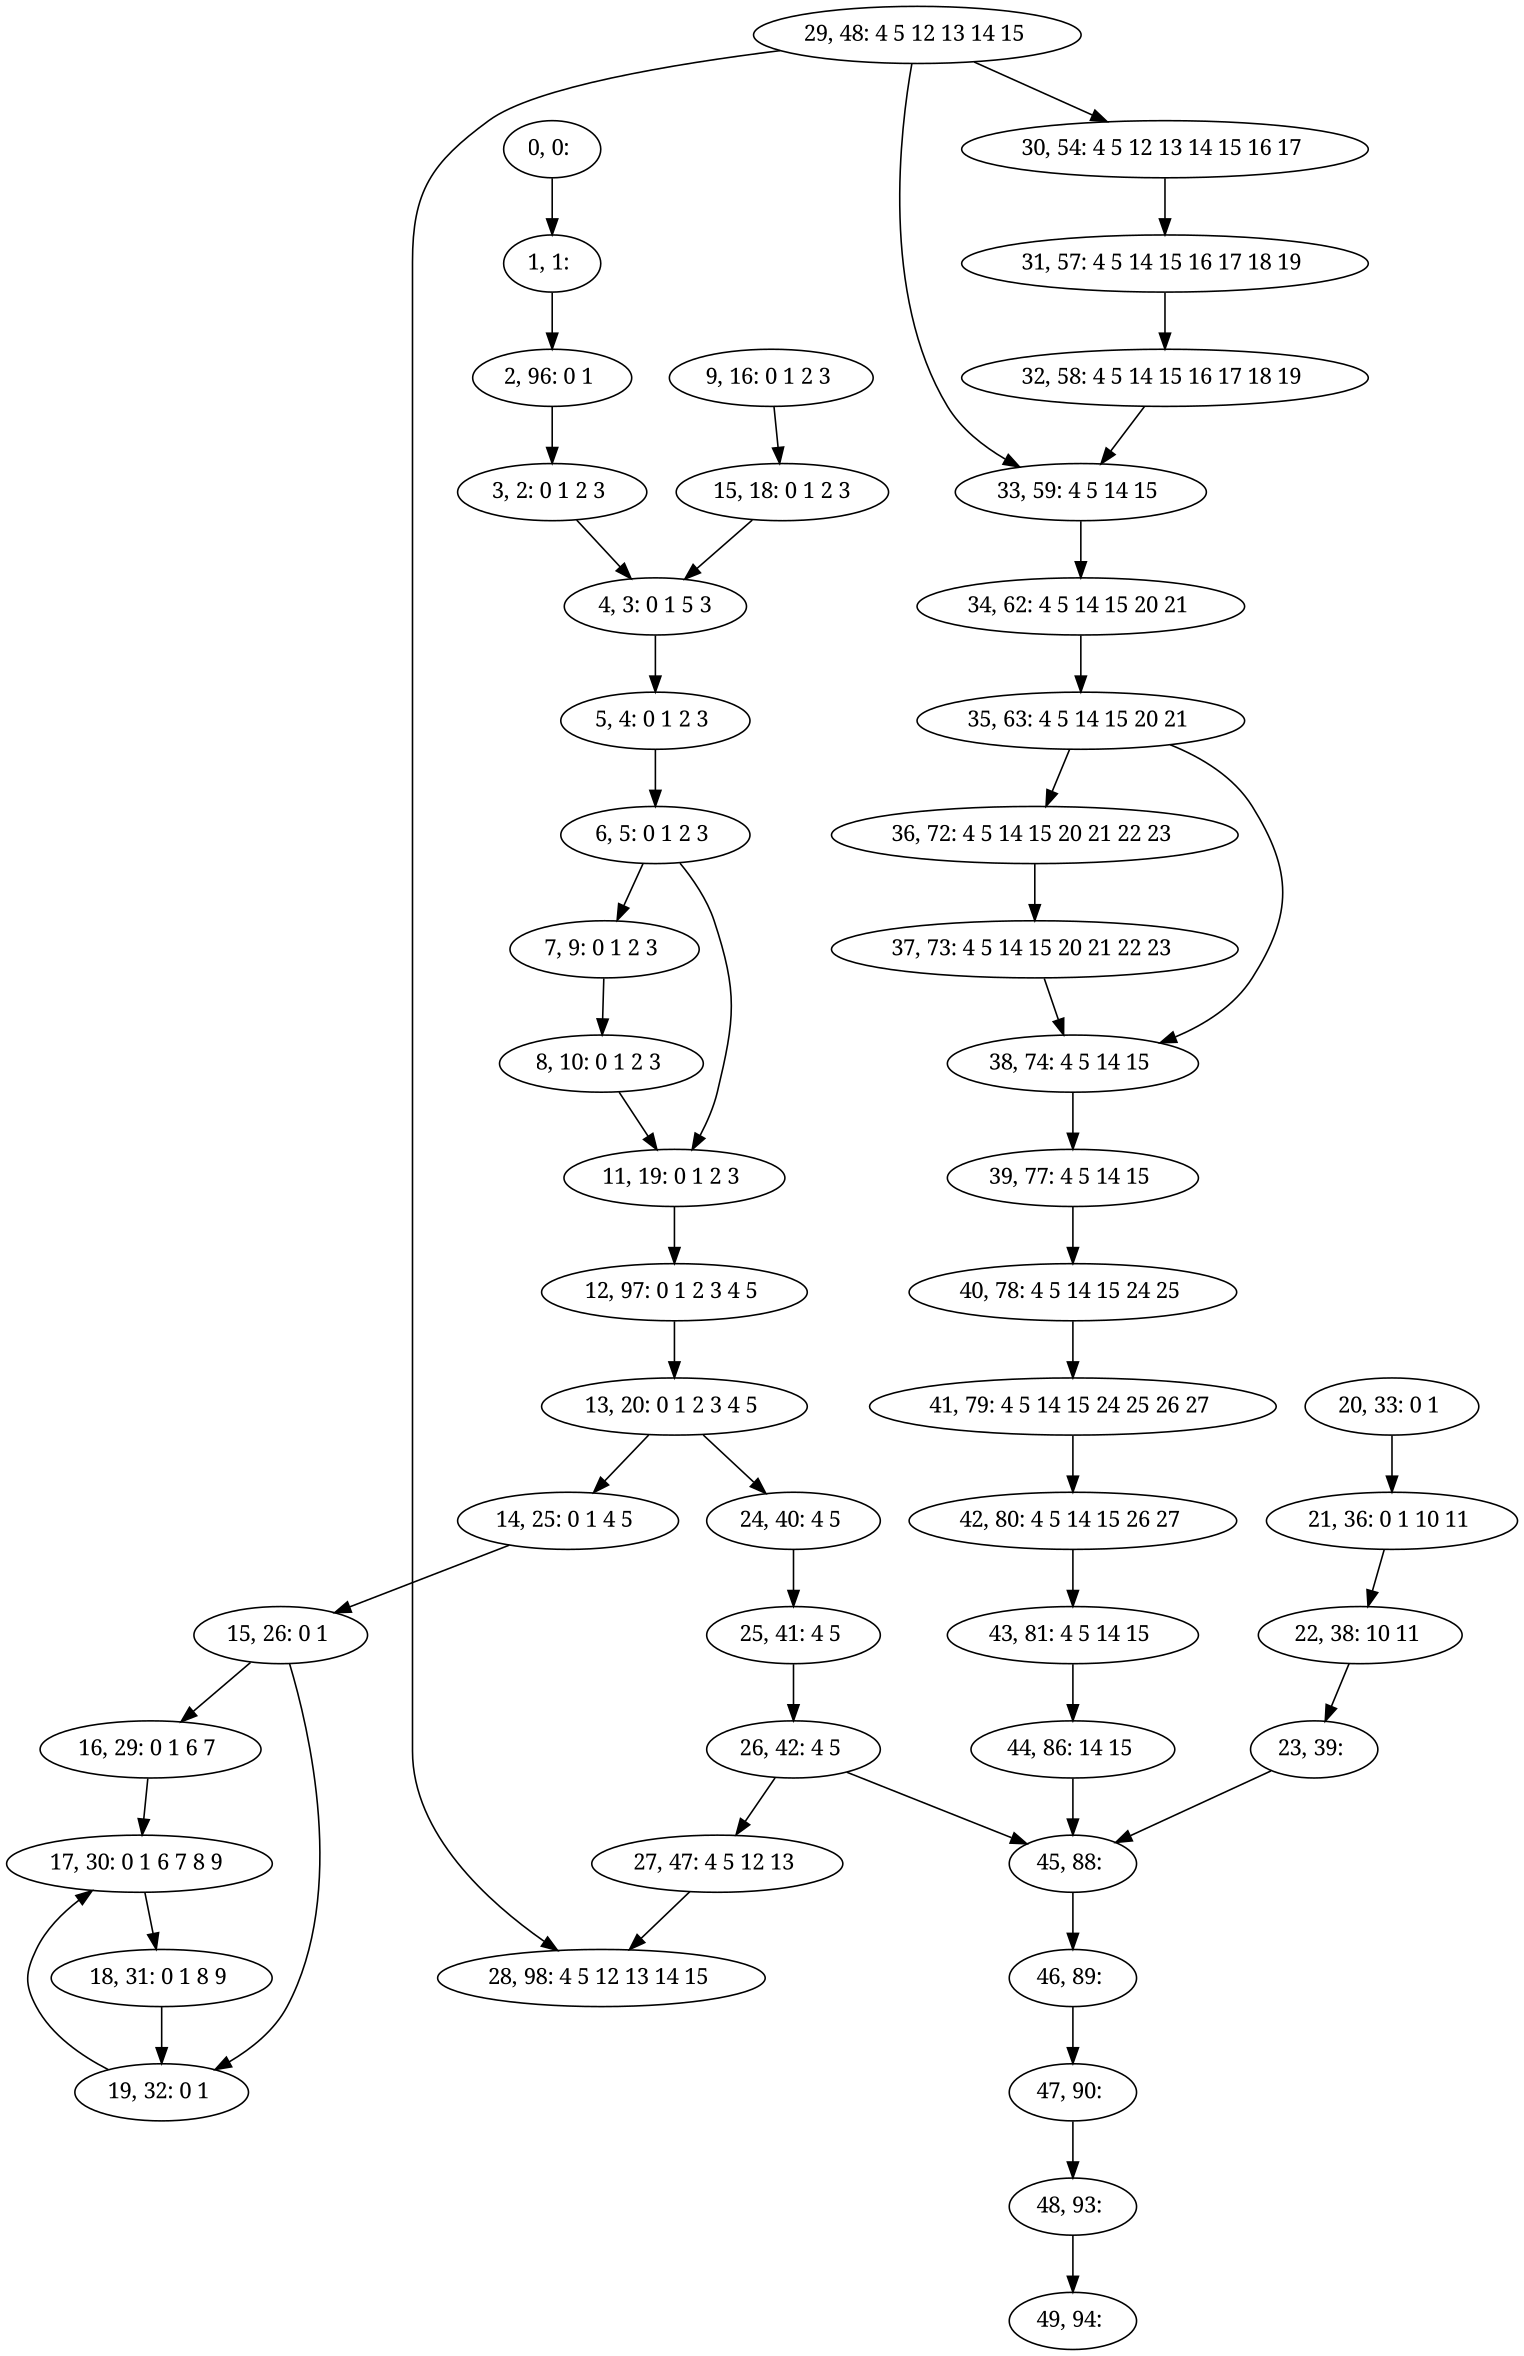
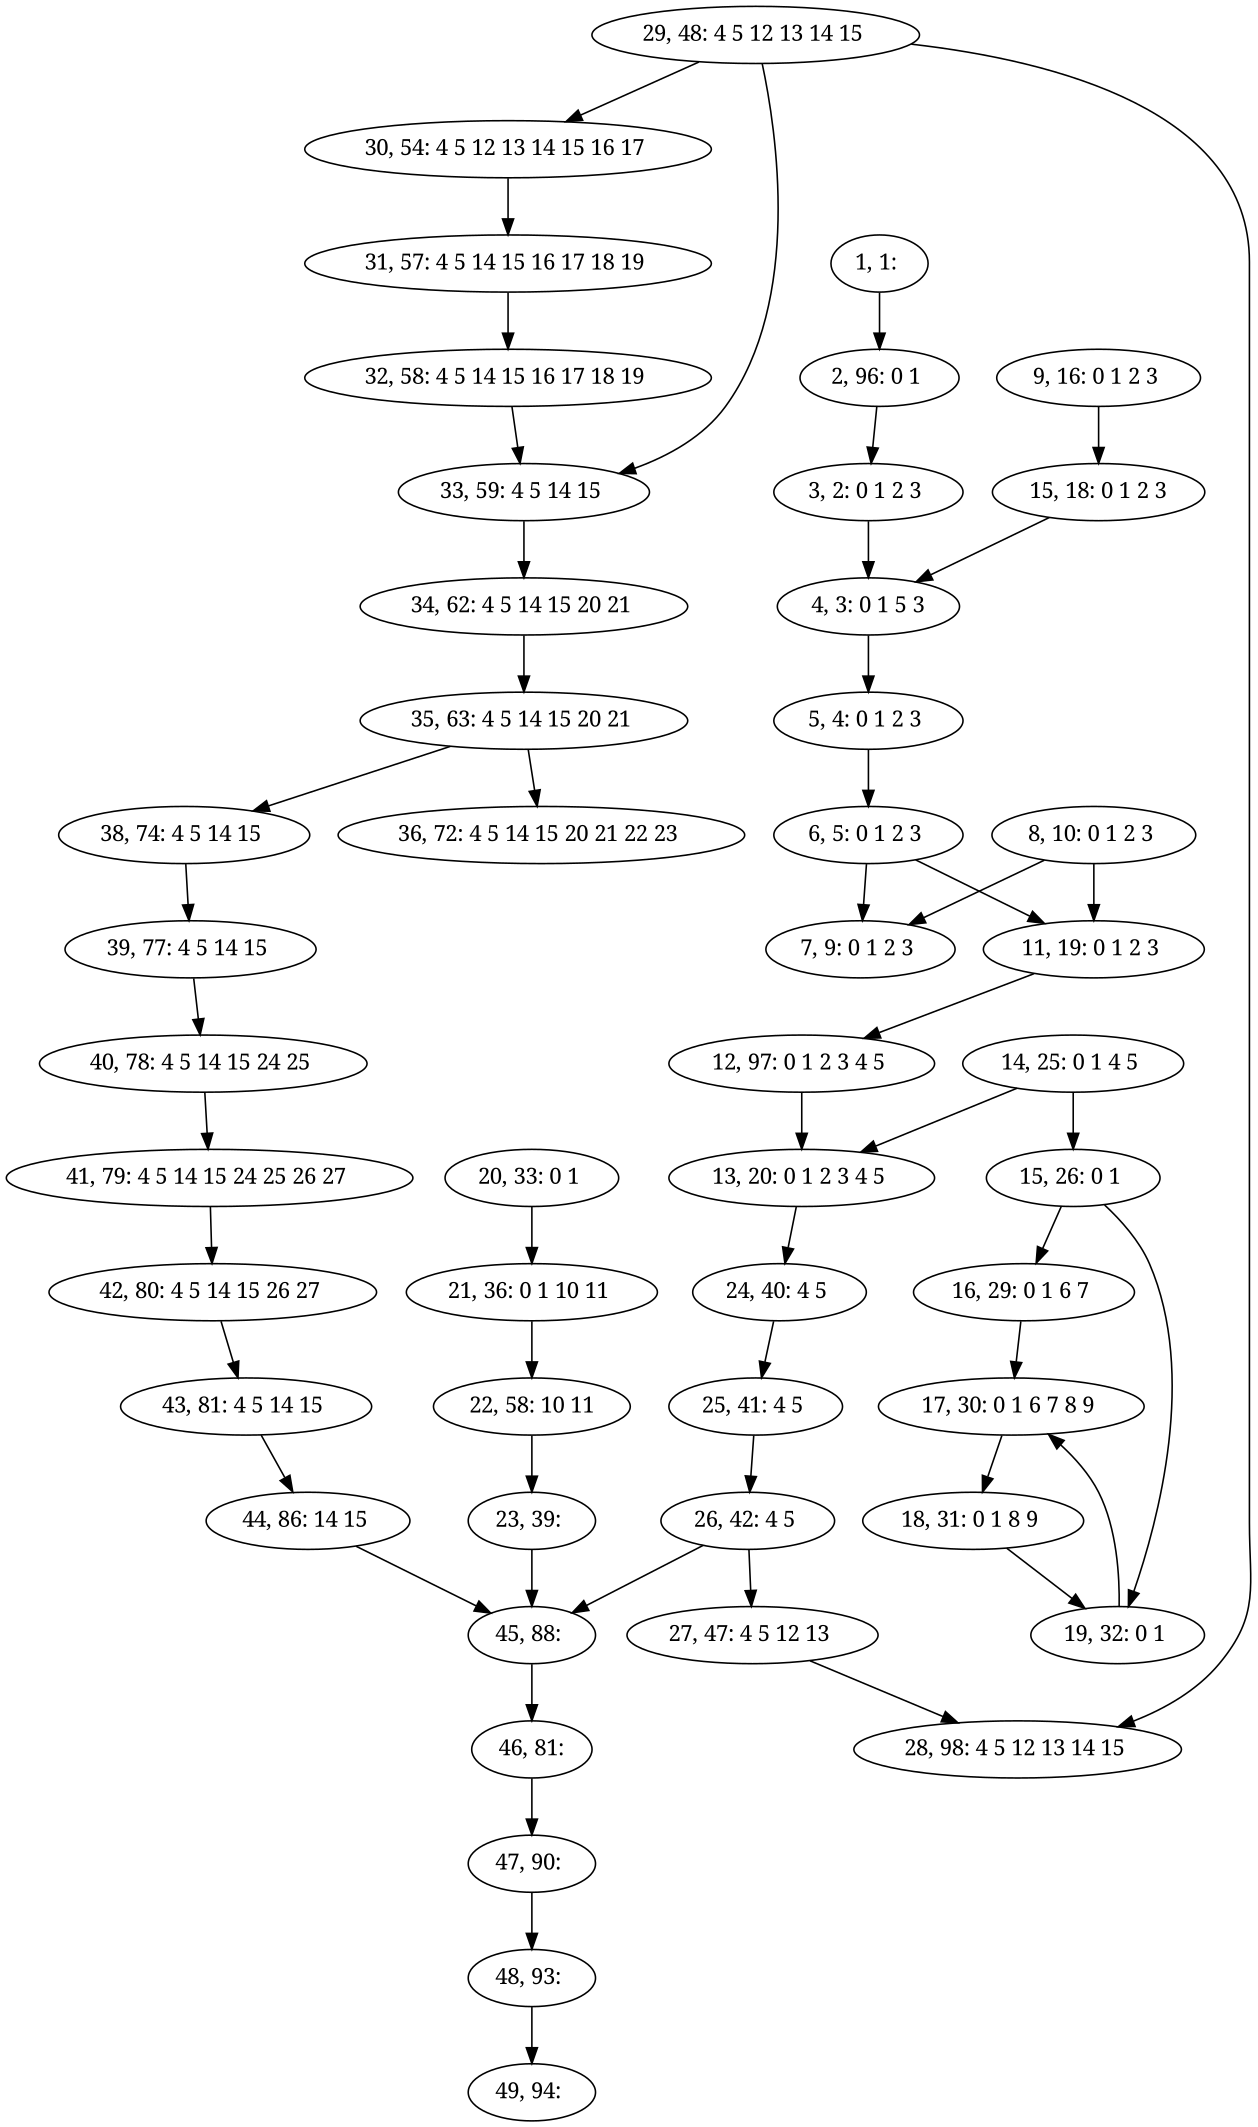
(552, 149) -> none
(1035, 949) -> none
(603, 999) -> (993, 885)
(627, 1458) -> (946, 1117)
(1360, 1635) -> (532, 1407)
(1073, 1978) -> (532, 1749)
